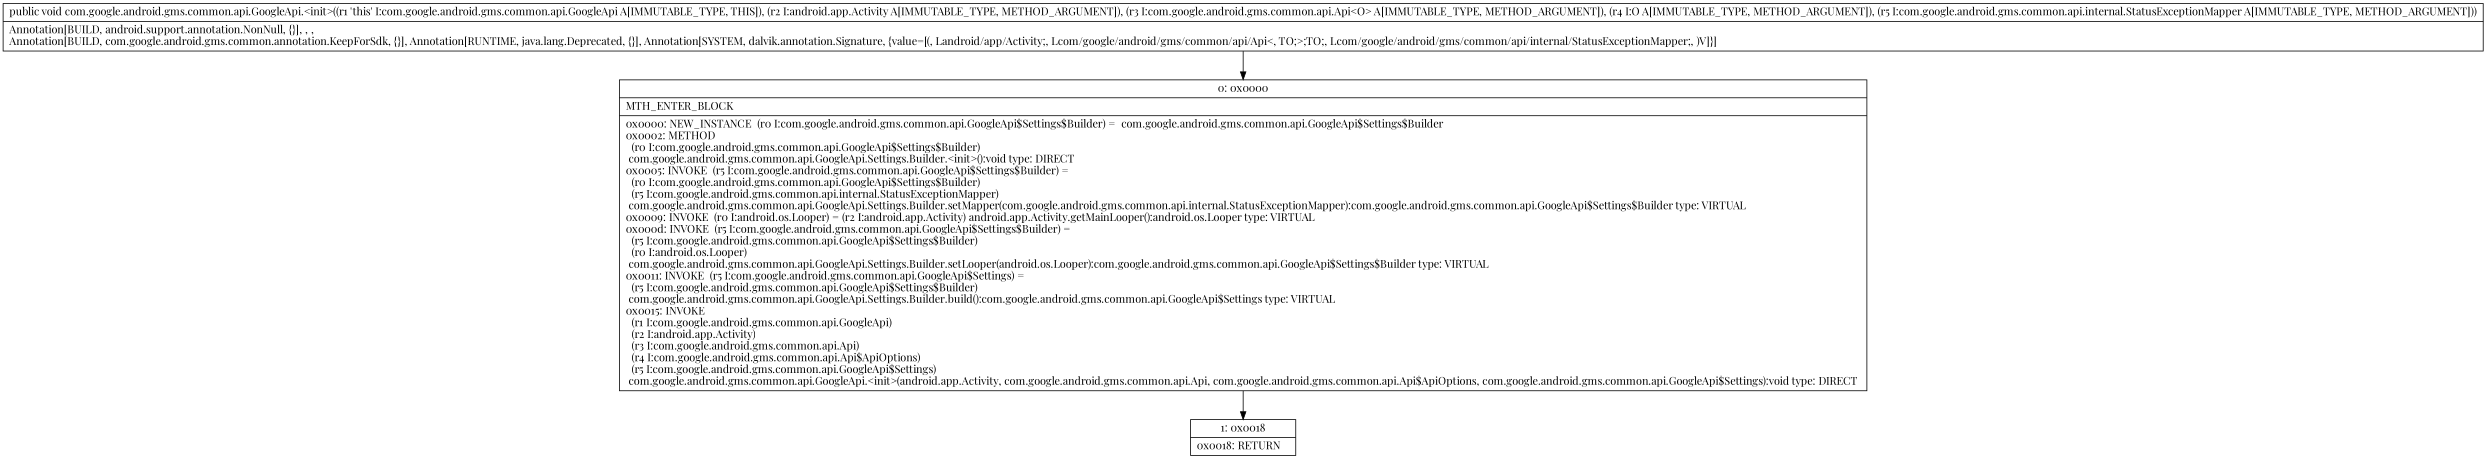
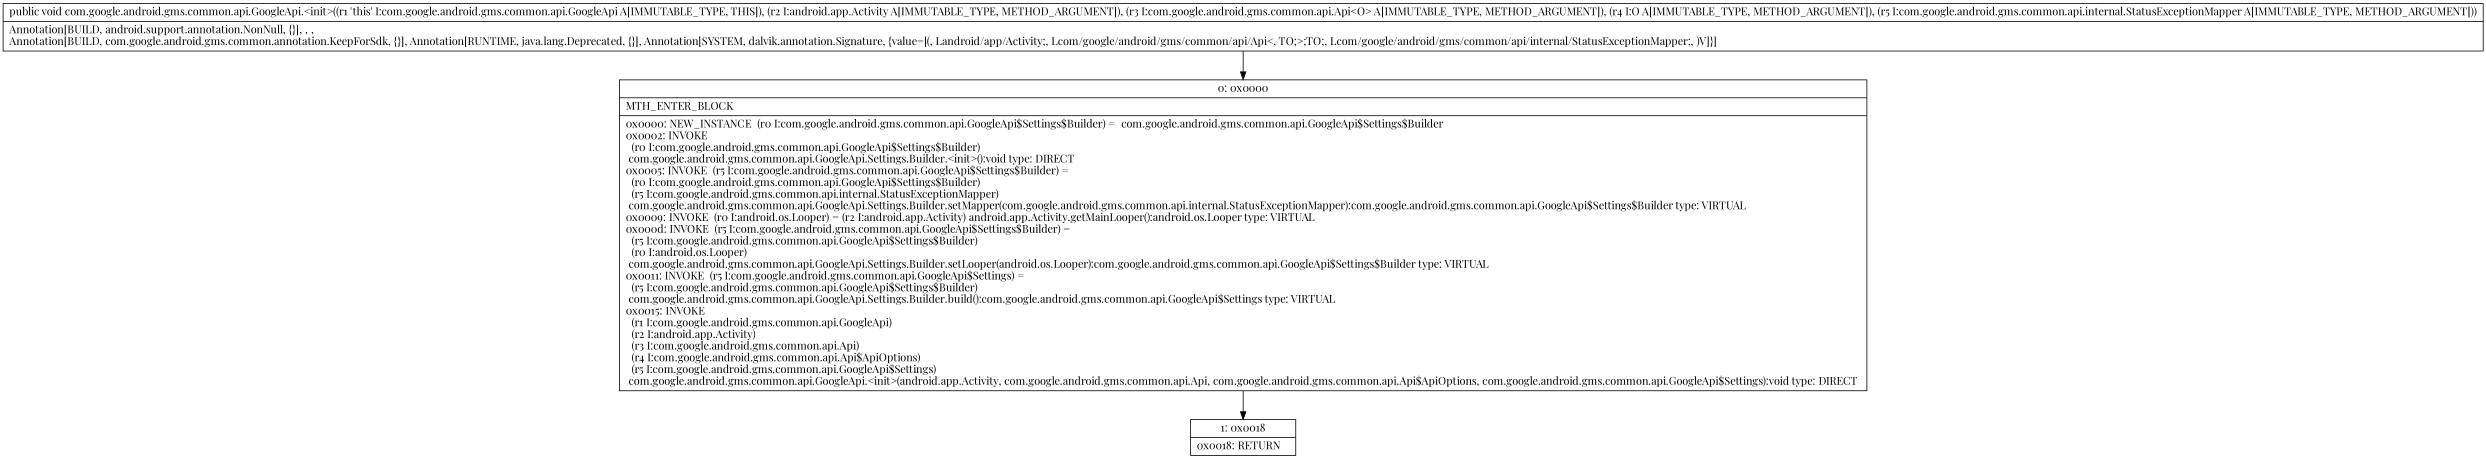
(674, 136) -> (670, 136)
